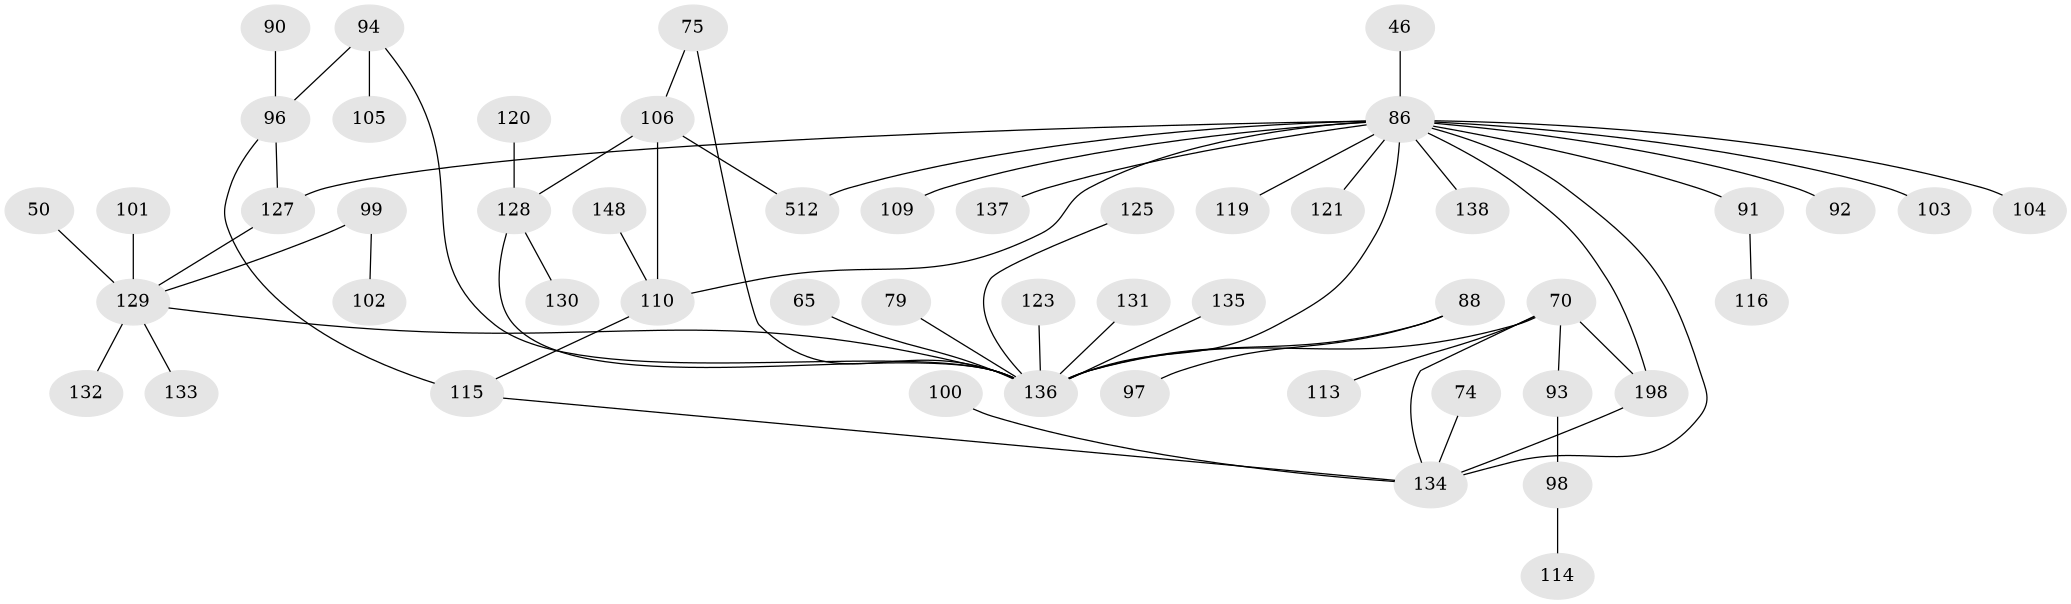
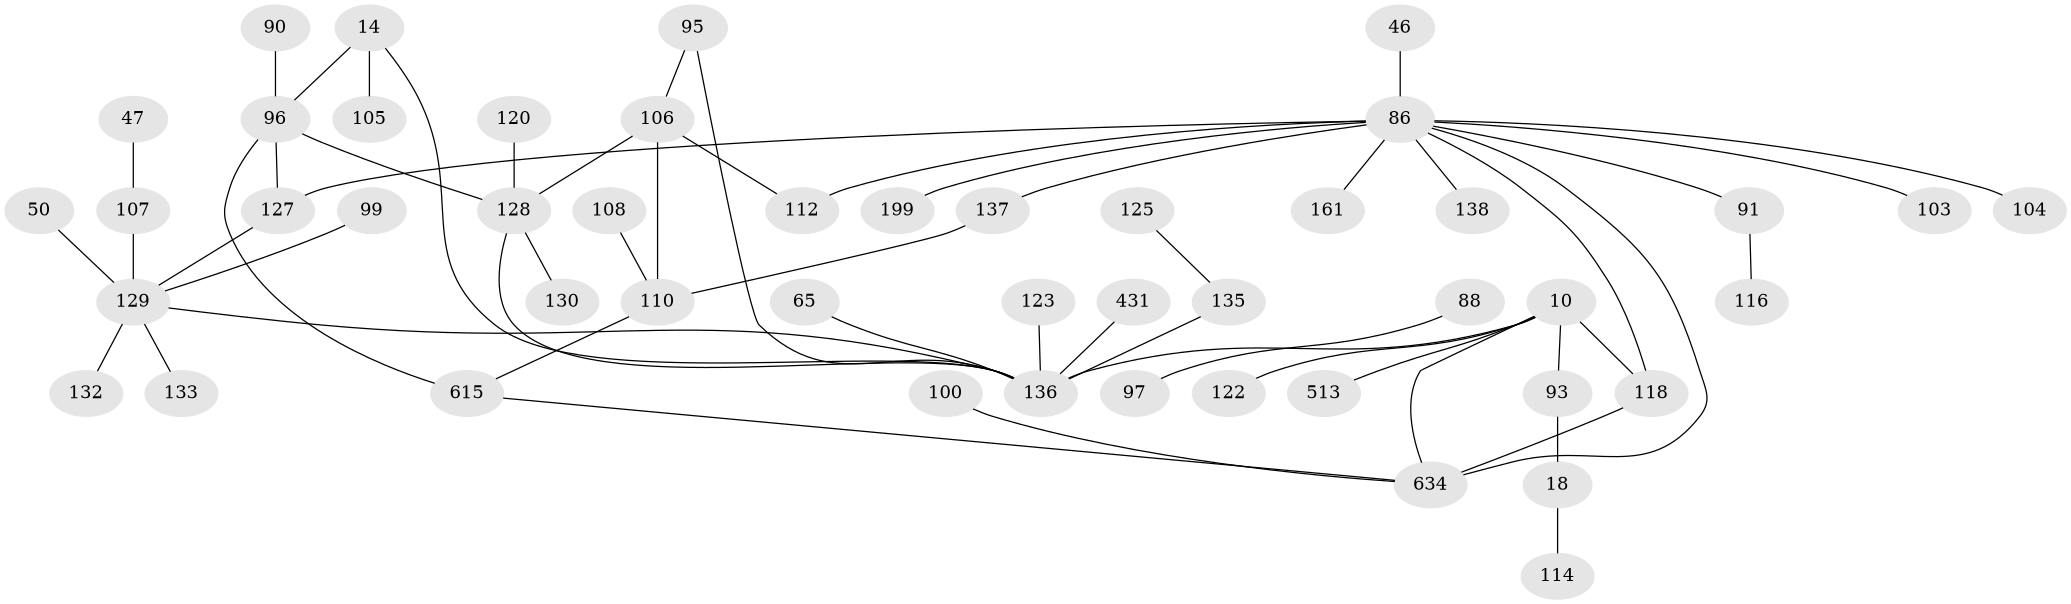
(369, 28) -> (369, 28)
(693, 28) -> (693, 28)
none -> (133, 119)
none -> (387, 167)
(133, 211) -> (133, 211)
(609, 211) -> (609, 211)
(802, 211) -> (802, 211)
(897, 211) -> (897, 211)
(1233, 211) -> none
(1328, 211) -> (1328, 211)
(1841, 211) -> none
(1039, 234) -> (829, 262)
(999, 272) -> (1183, 256)
(369, 302) -> none
(896, 302) -> none
(1134, 302) -> (1134, 302)
(1561, 302) -> (1561, 302)
(1284, 321) -> none
(1256, 347) -> none
(467, 394) -> (467, 394)
none -> (1229, 394)
(1324, 394) -> (1324, 394)
(1466, 394) -> none
(1652, 394) -> (1652, 394)
(1431, 485) -> (1431, 485)
(1558, 485) -> (1558, 485)
